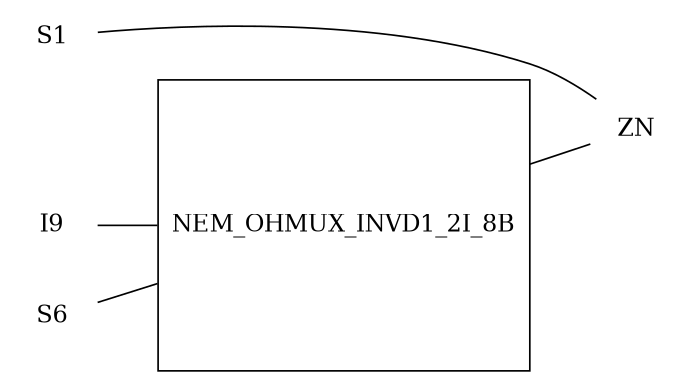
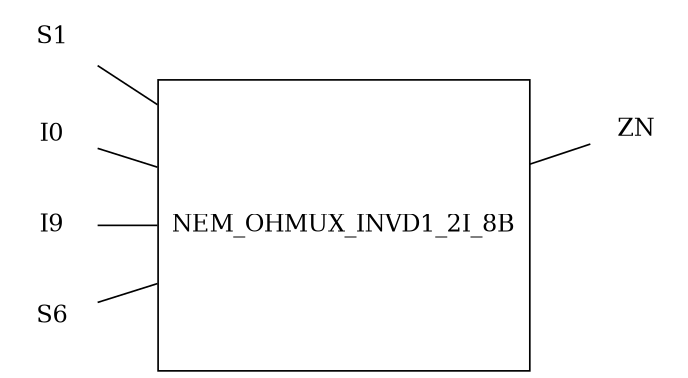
(353, 31) -> (128, 85)
none -> (52, 135)
